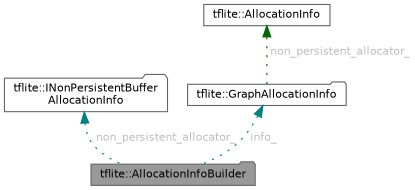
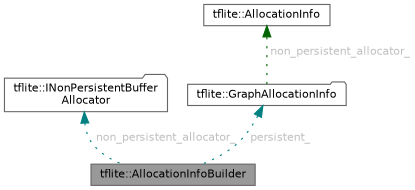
(86, 95) -> (86, 95)
(262, 138) -> (279, 138)
(173, 175) -> (173, 175)
